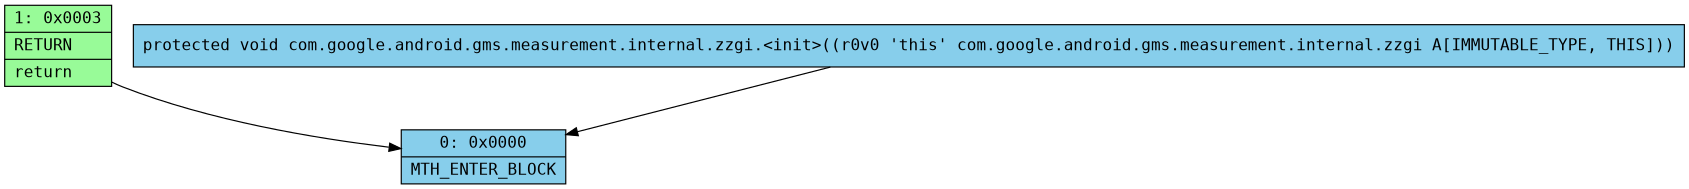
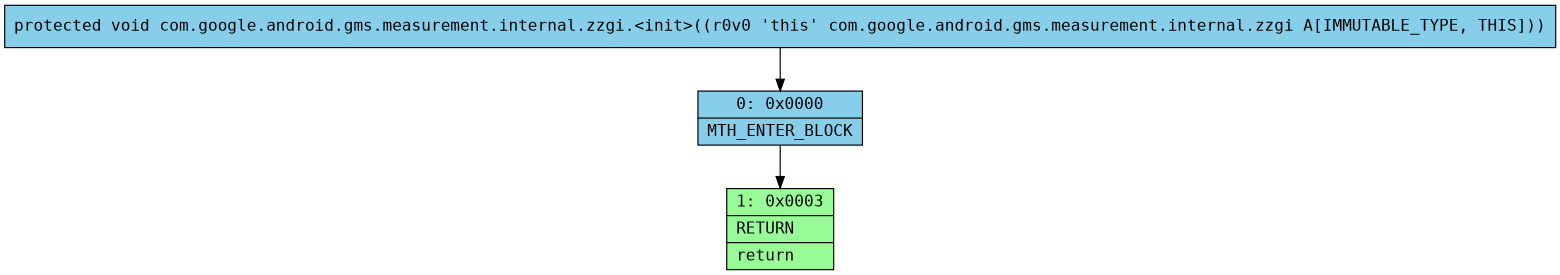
(248, 124) -> (780, 161)
